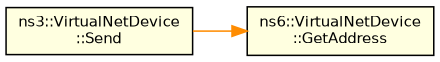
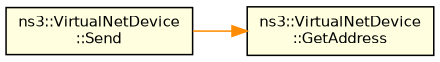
(340, 31) -> (340, 31)
